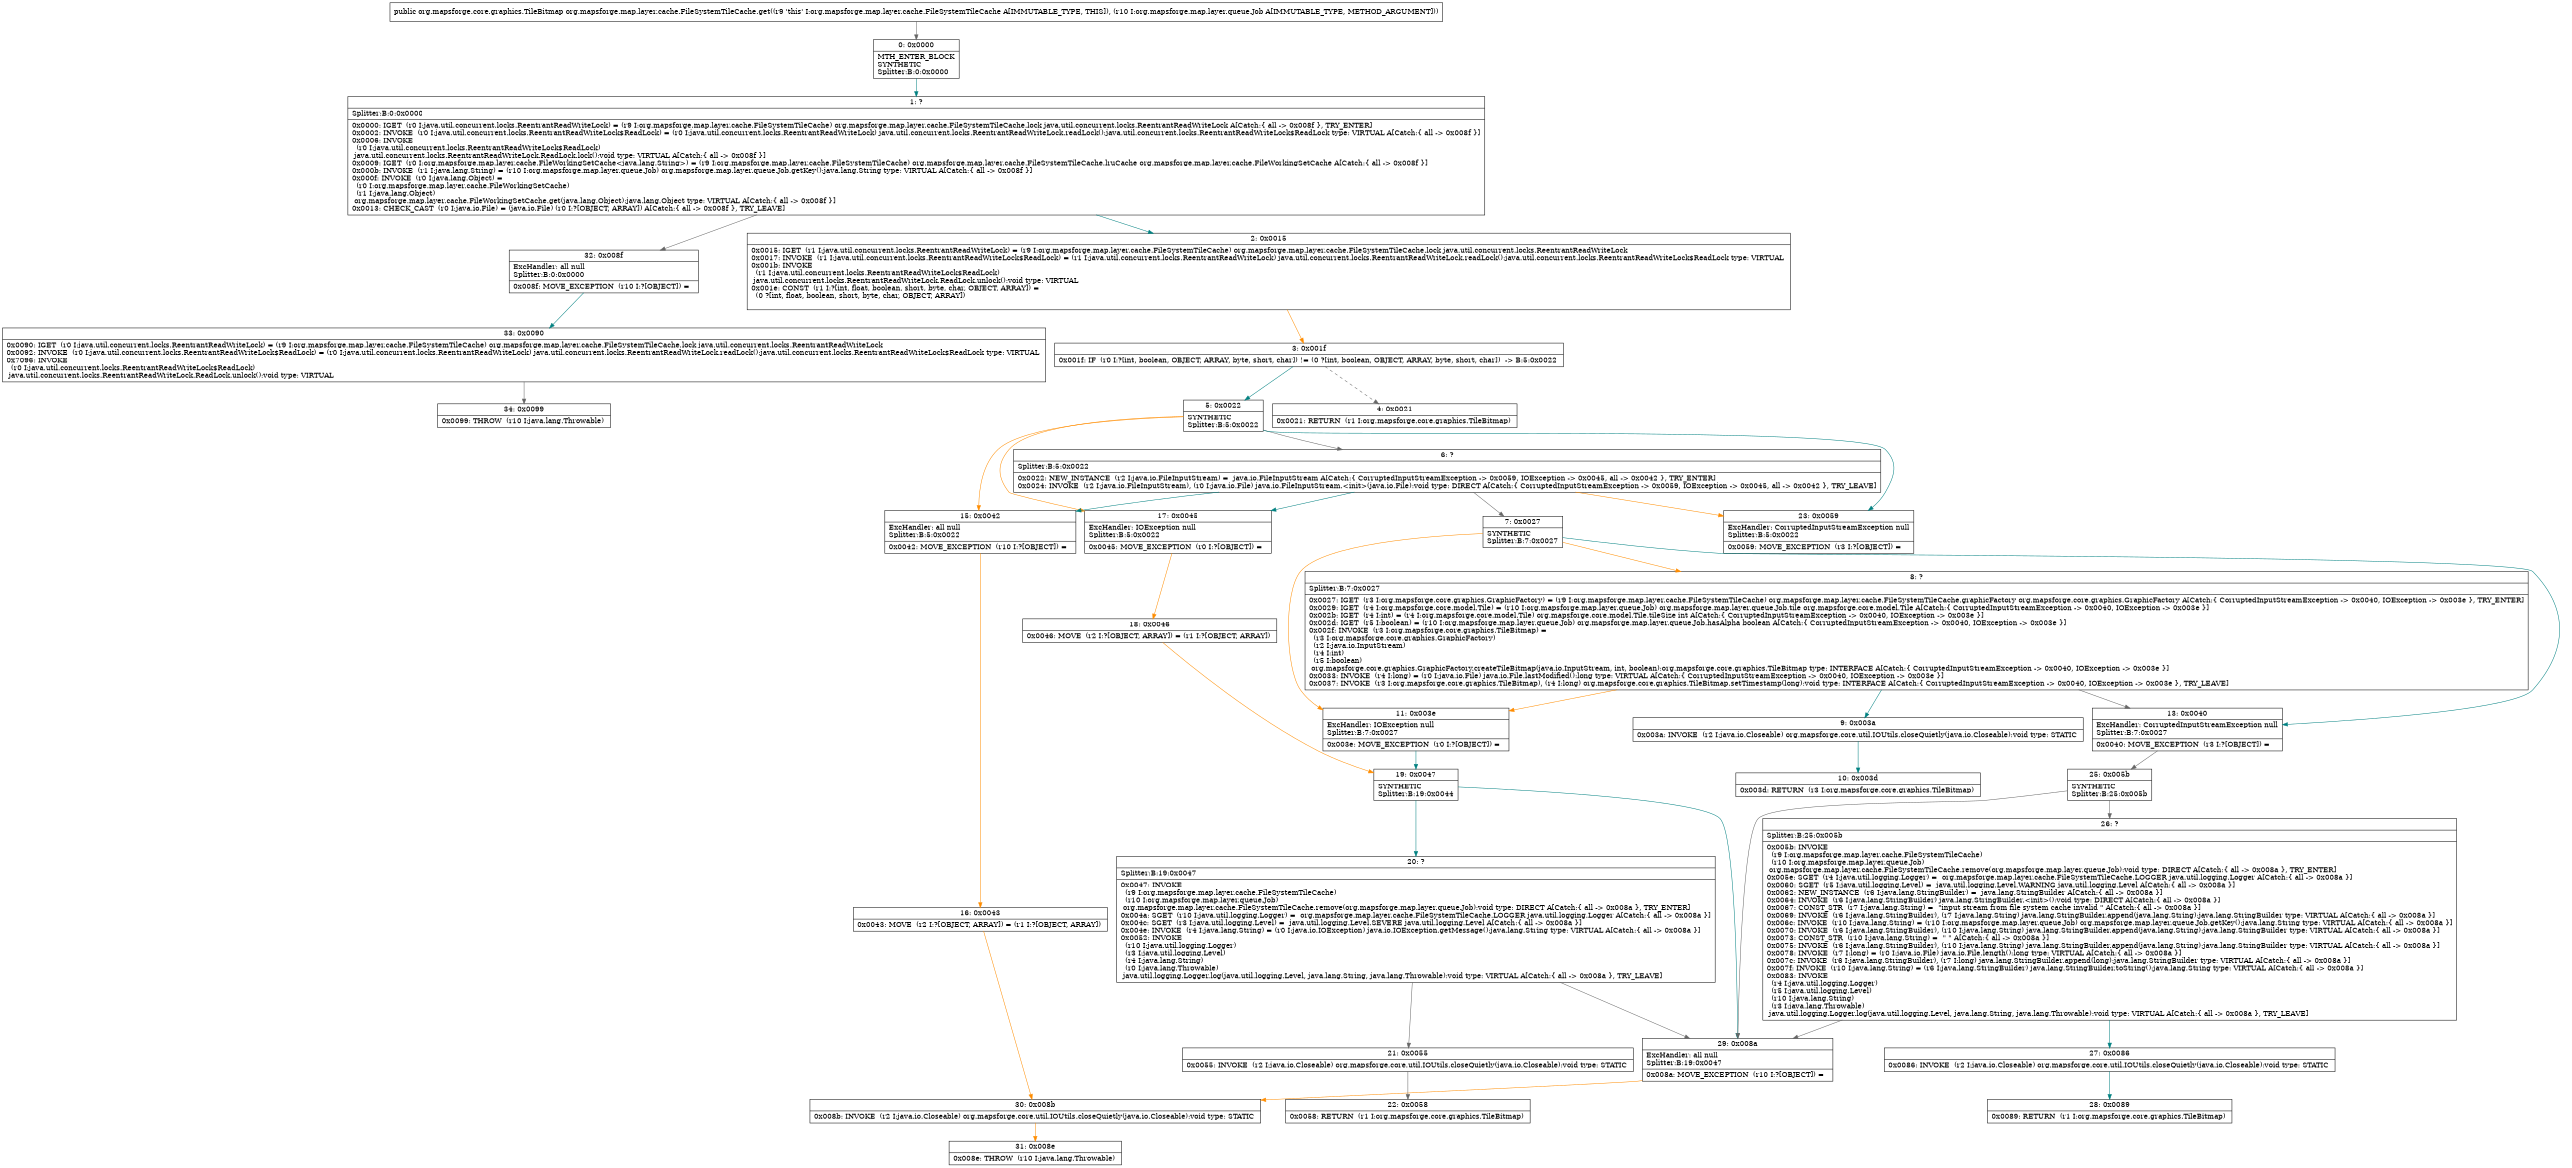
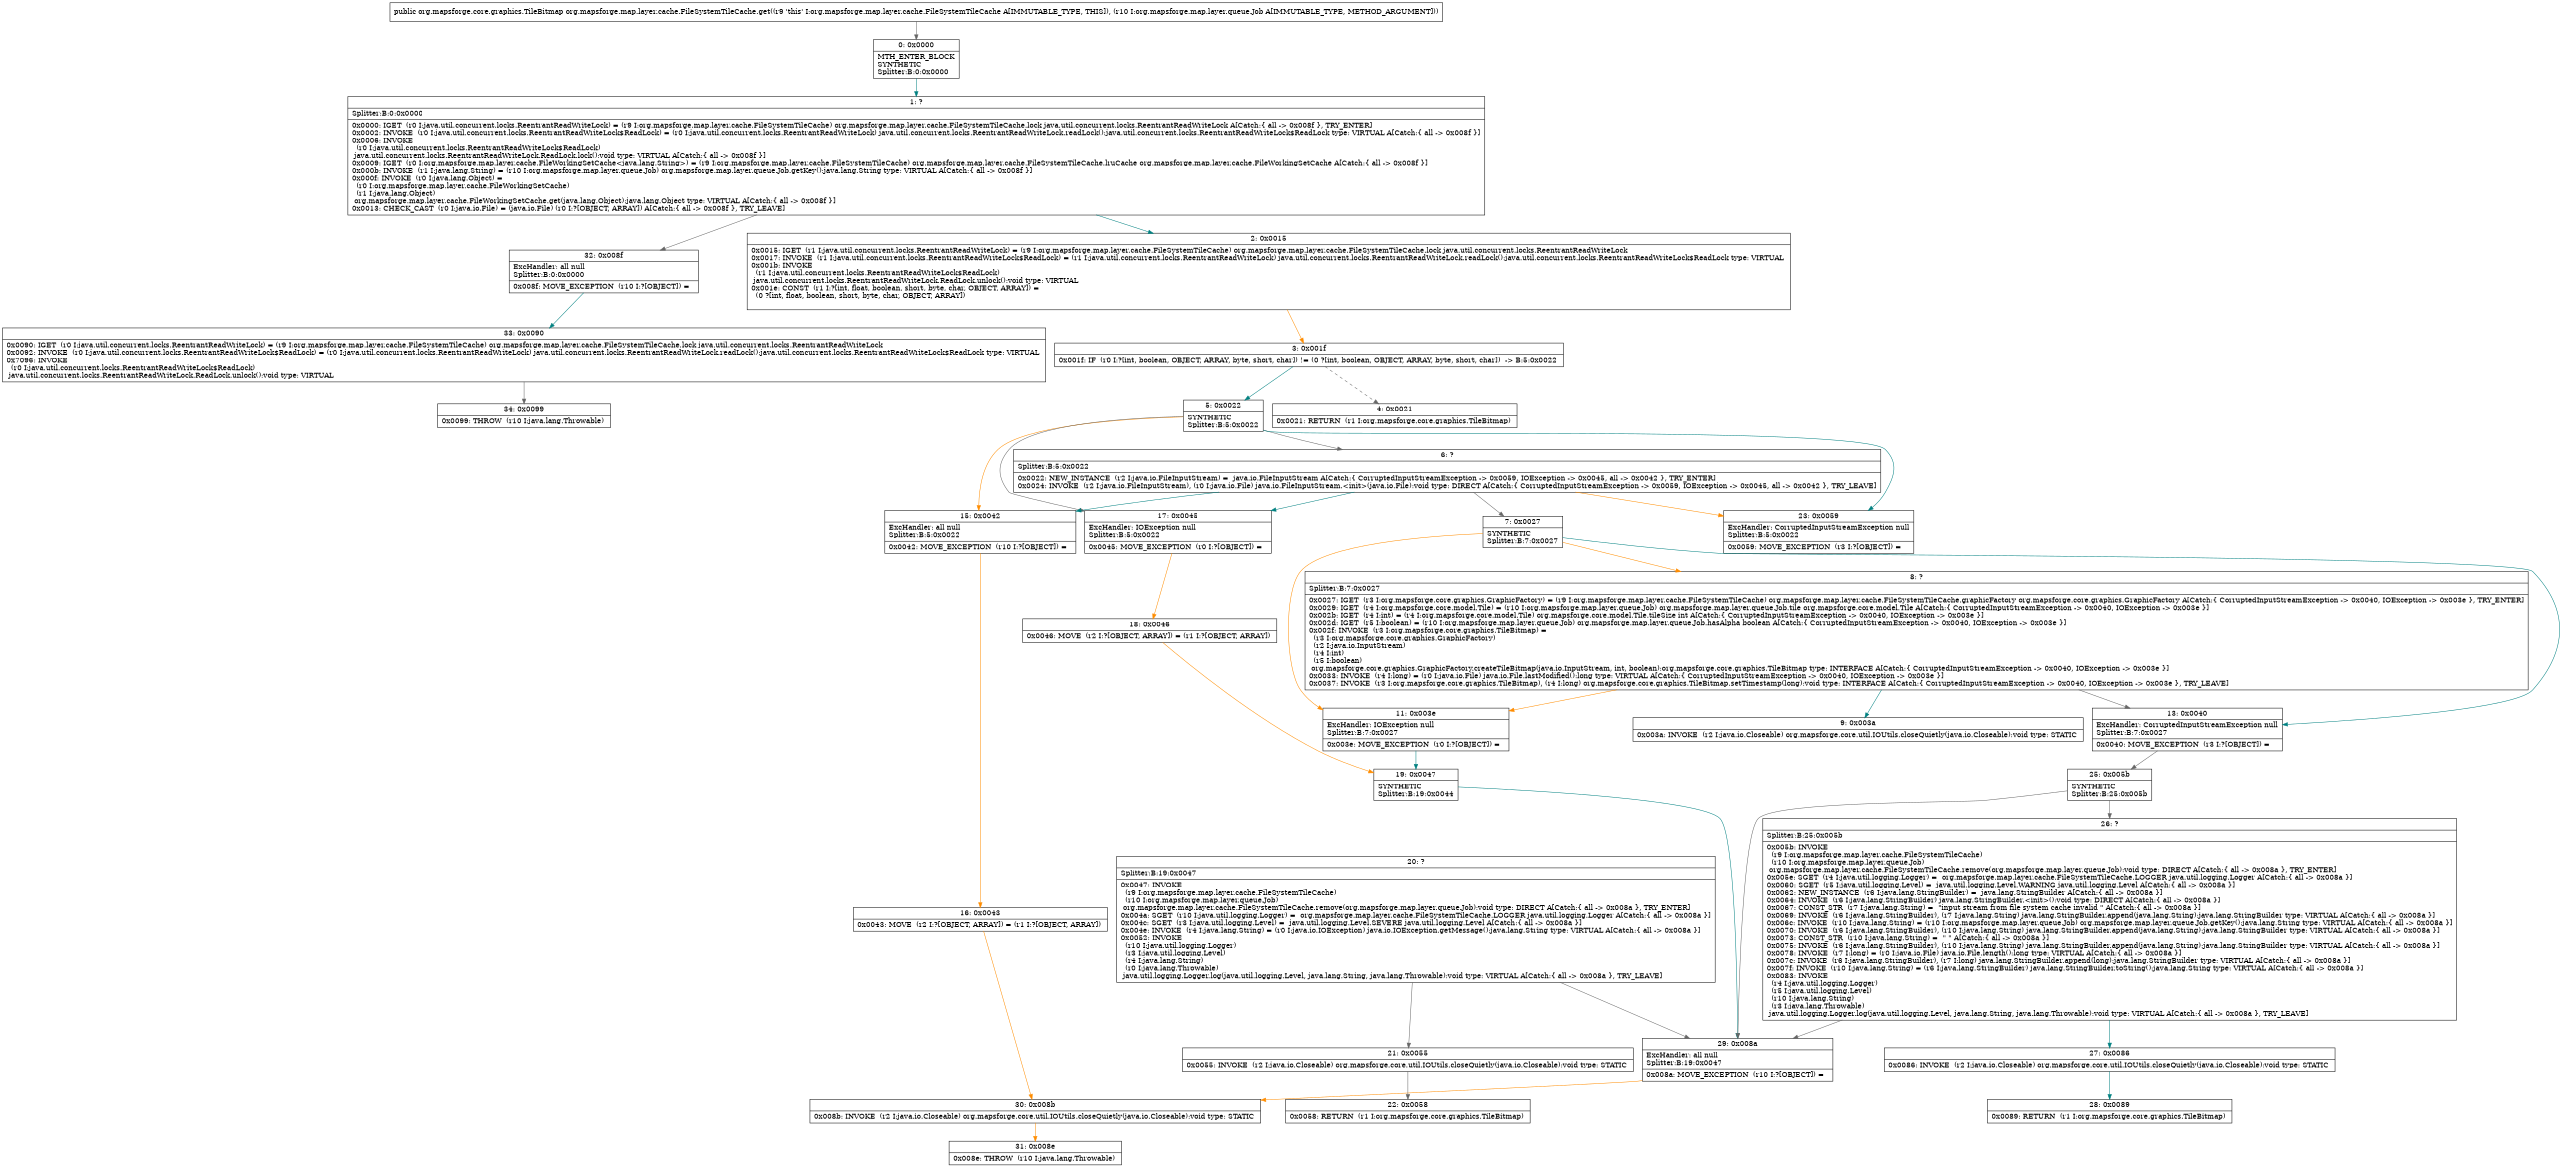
(1015, 445) -> (1015, 445)
(1858, 785) -> none
(1416, 826) -> none
